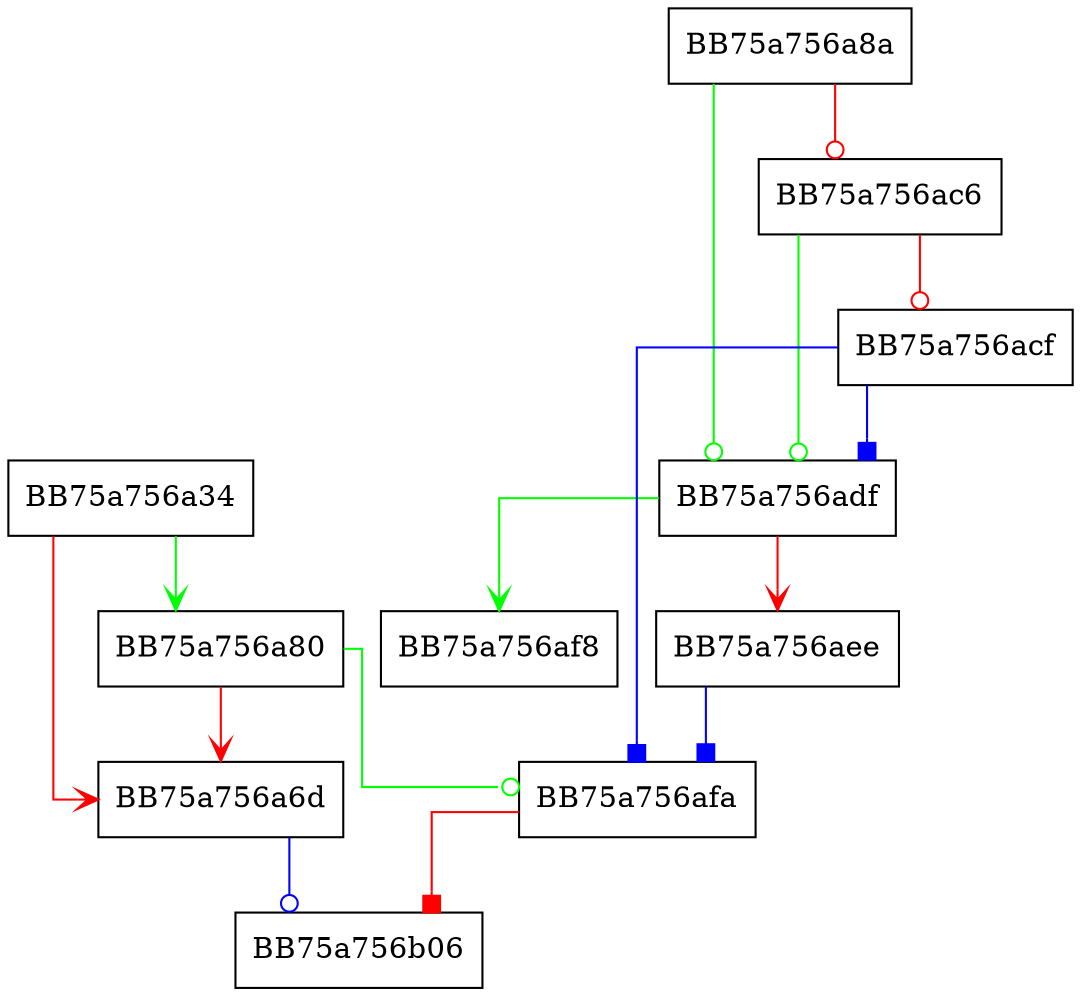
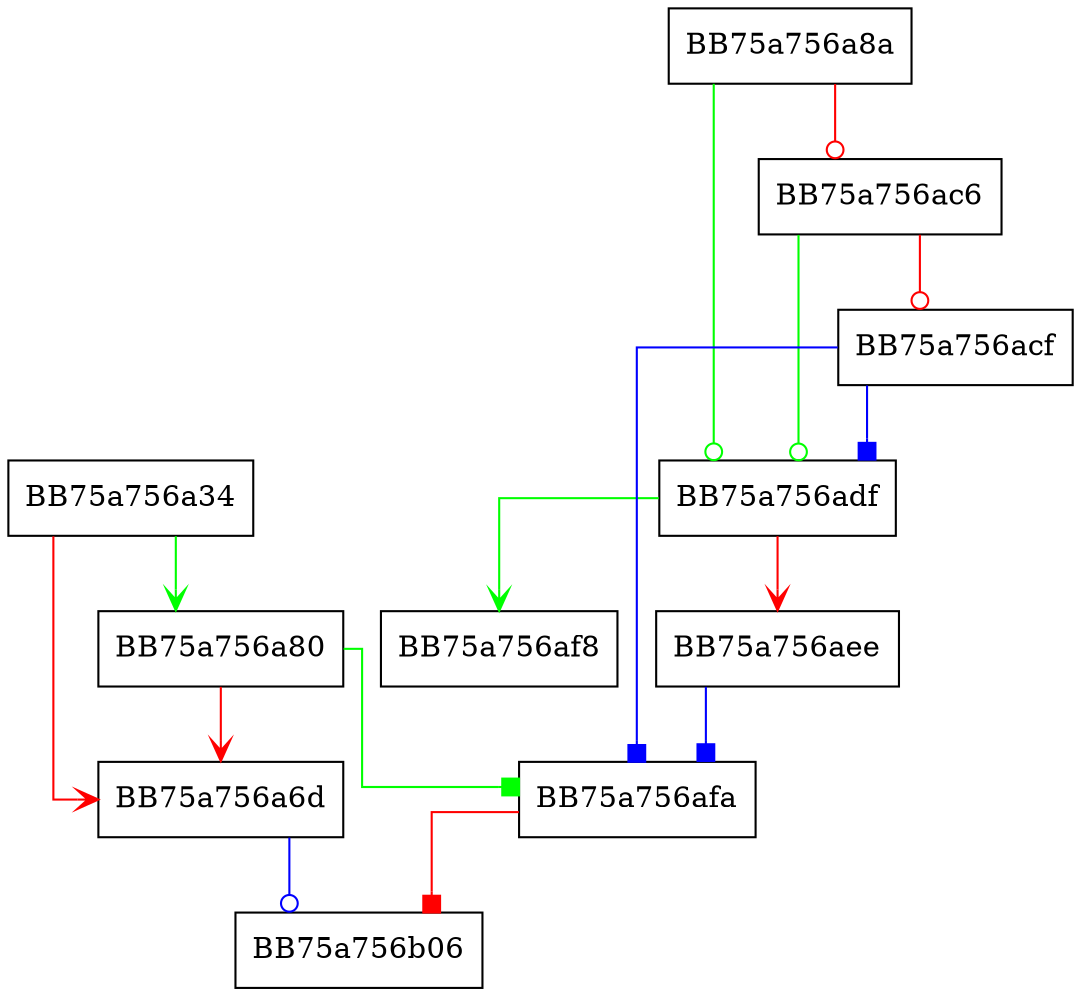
(362, 777) -> (362, 777)
